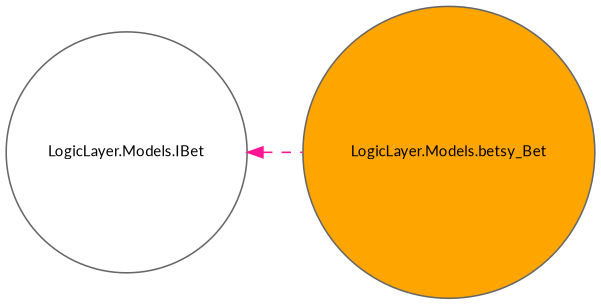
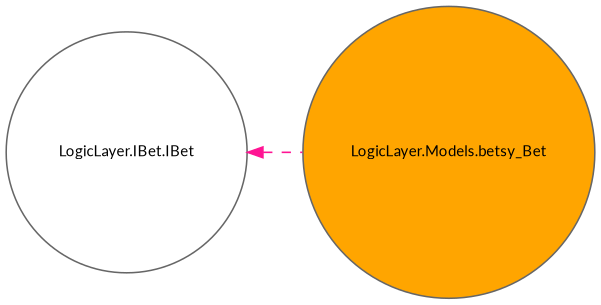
(127, 152) -> (127, 152)
